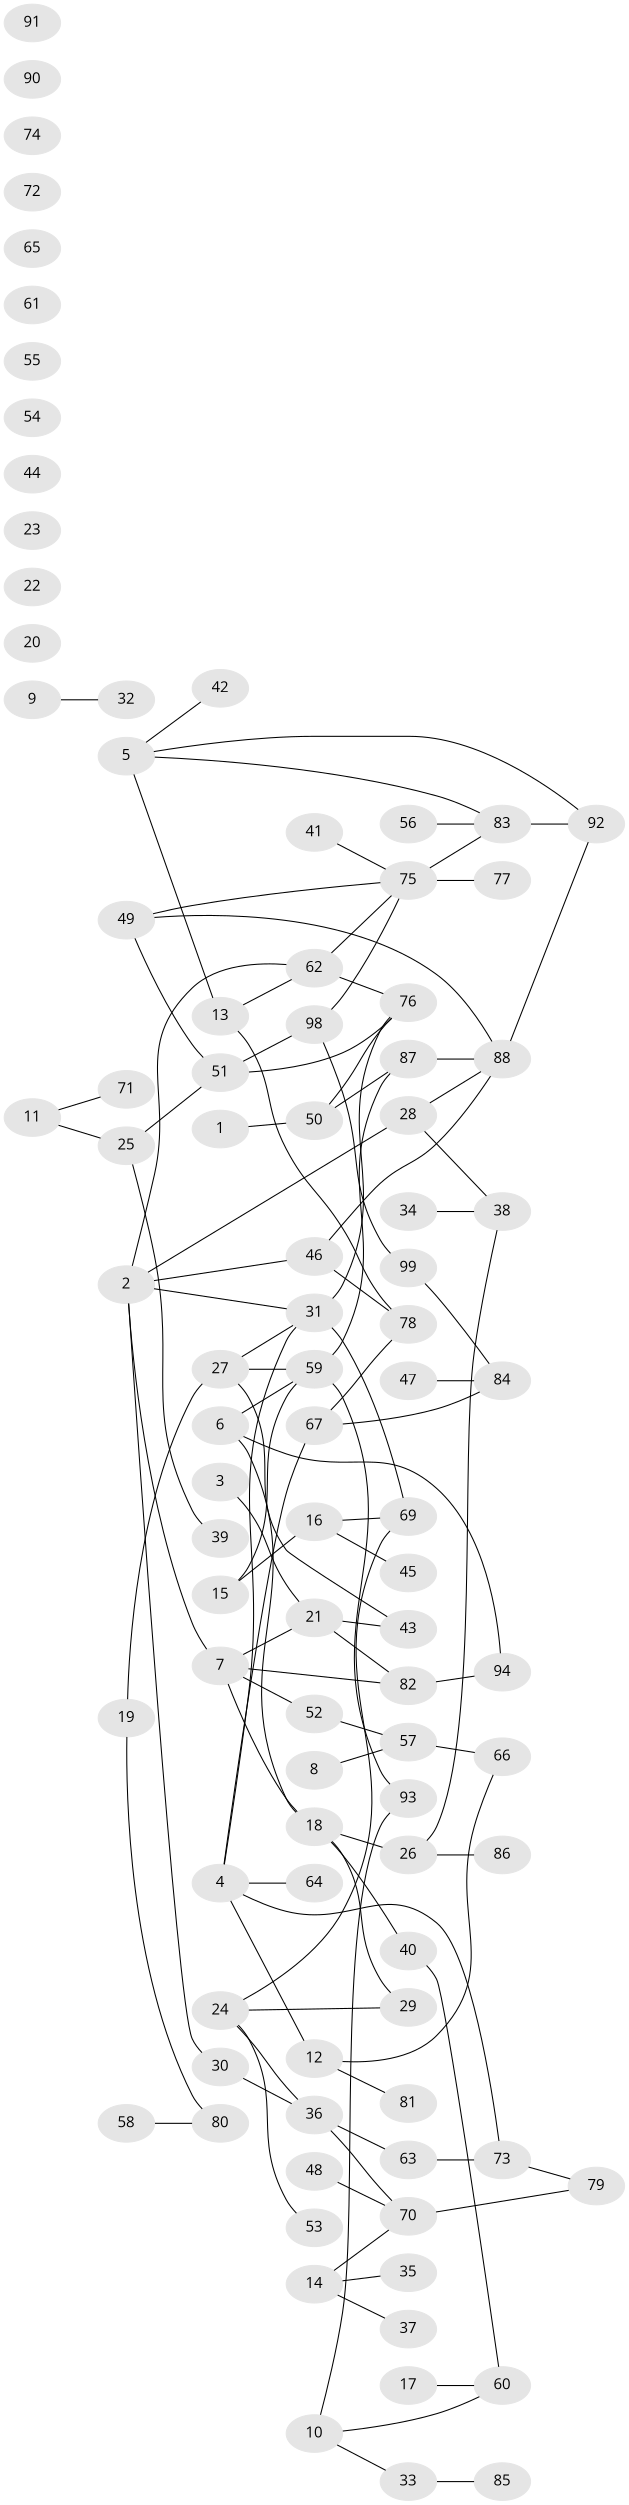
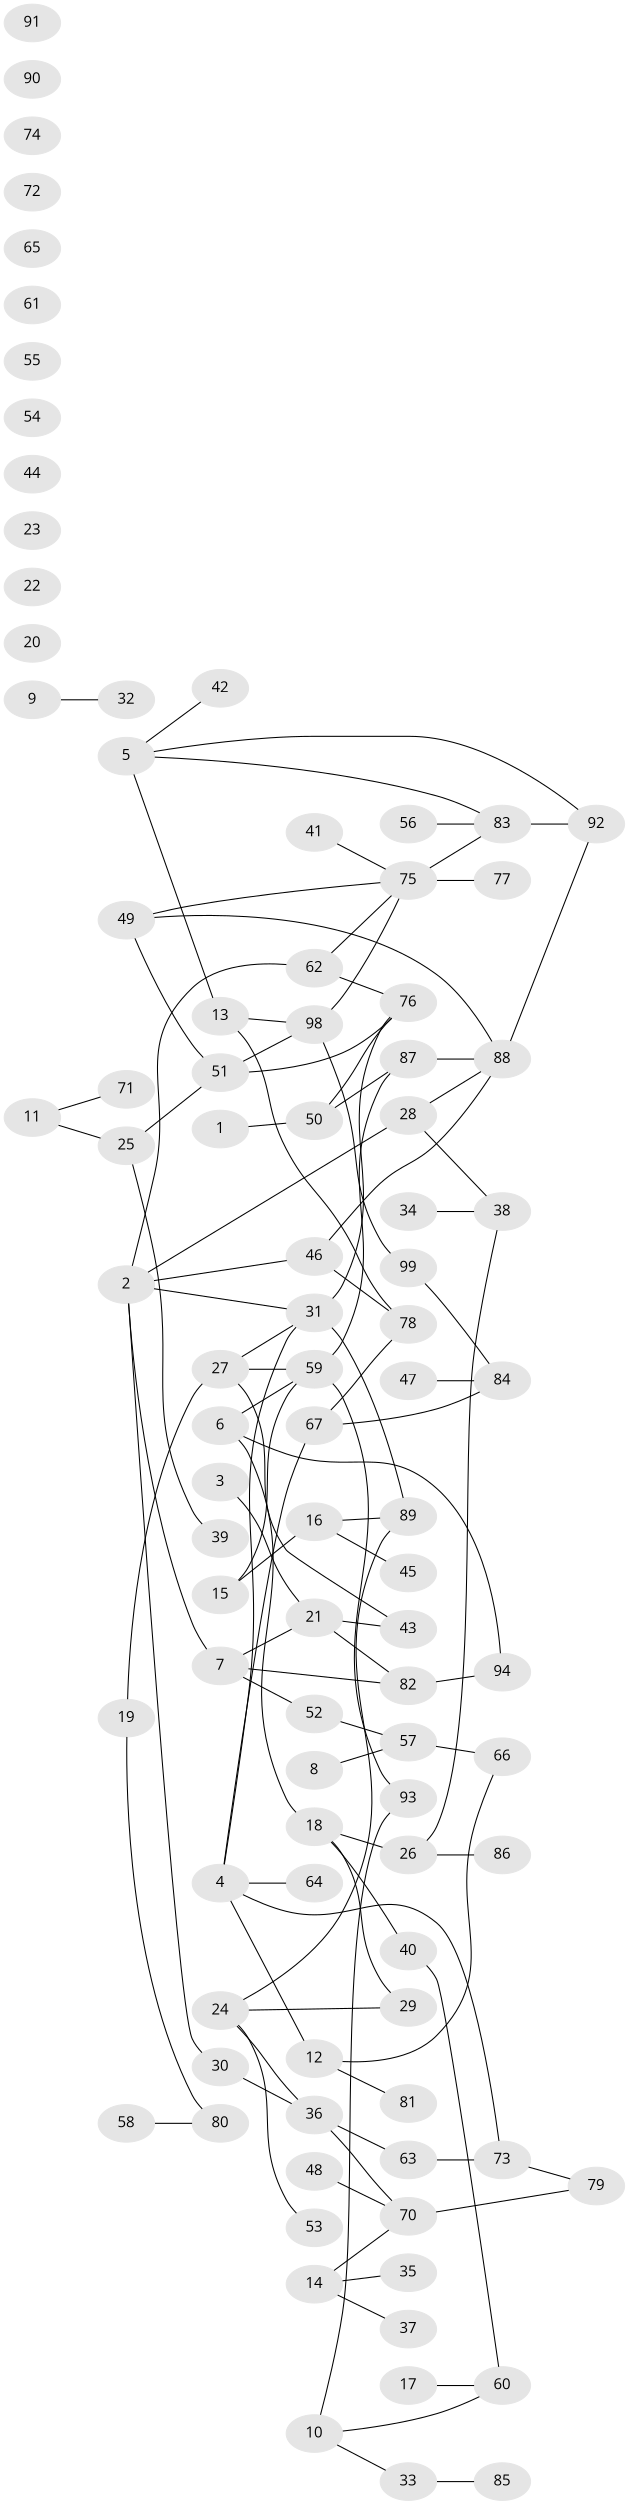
(267, 992) -> (267, 1020)
(408, 1517) -> (408, 1517)
(258, 1751) -> none
